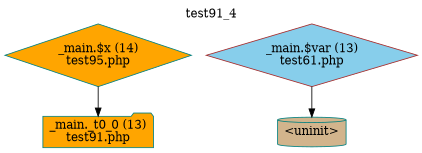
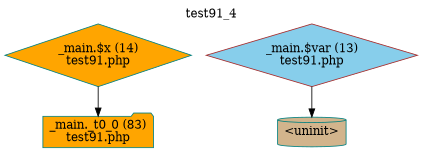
(98, 55) -> (98, 55)
(312, 55) -> (312, 55)
(98, 132) -> (98, 132)
